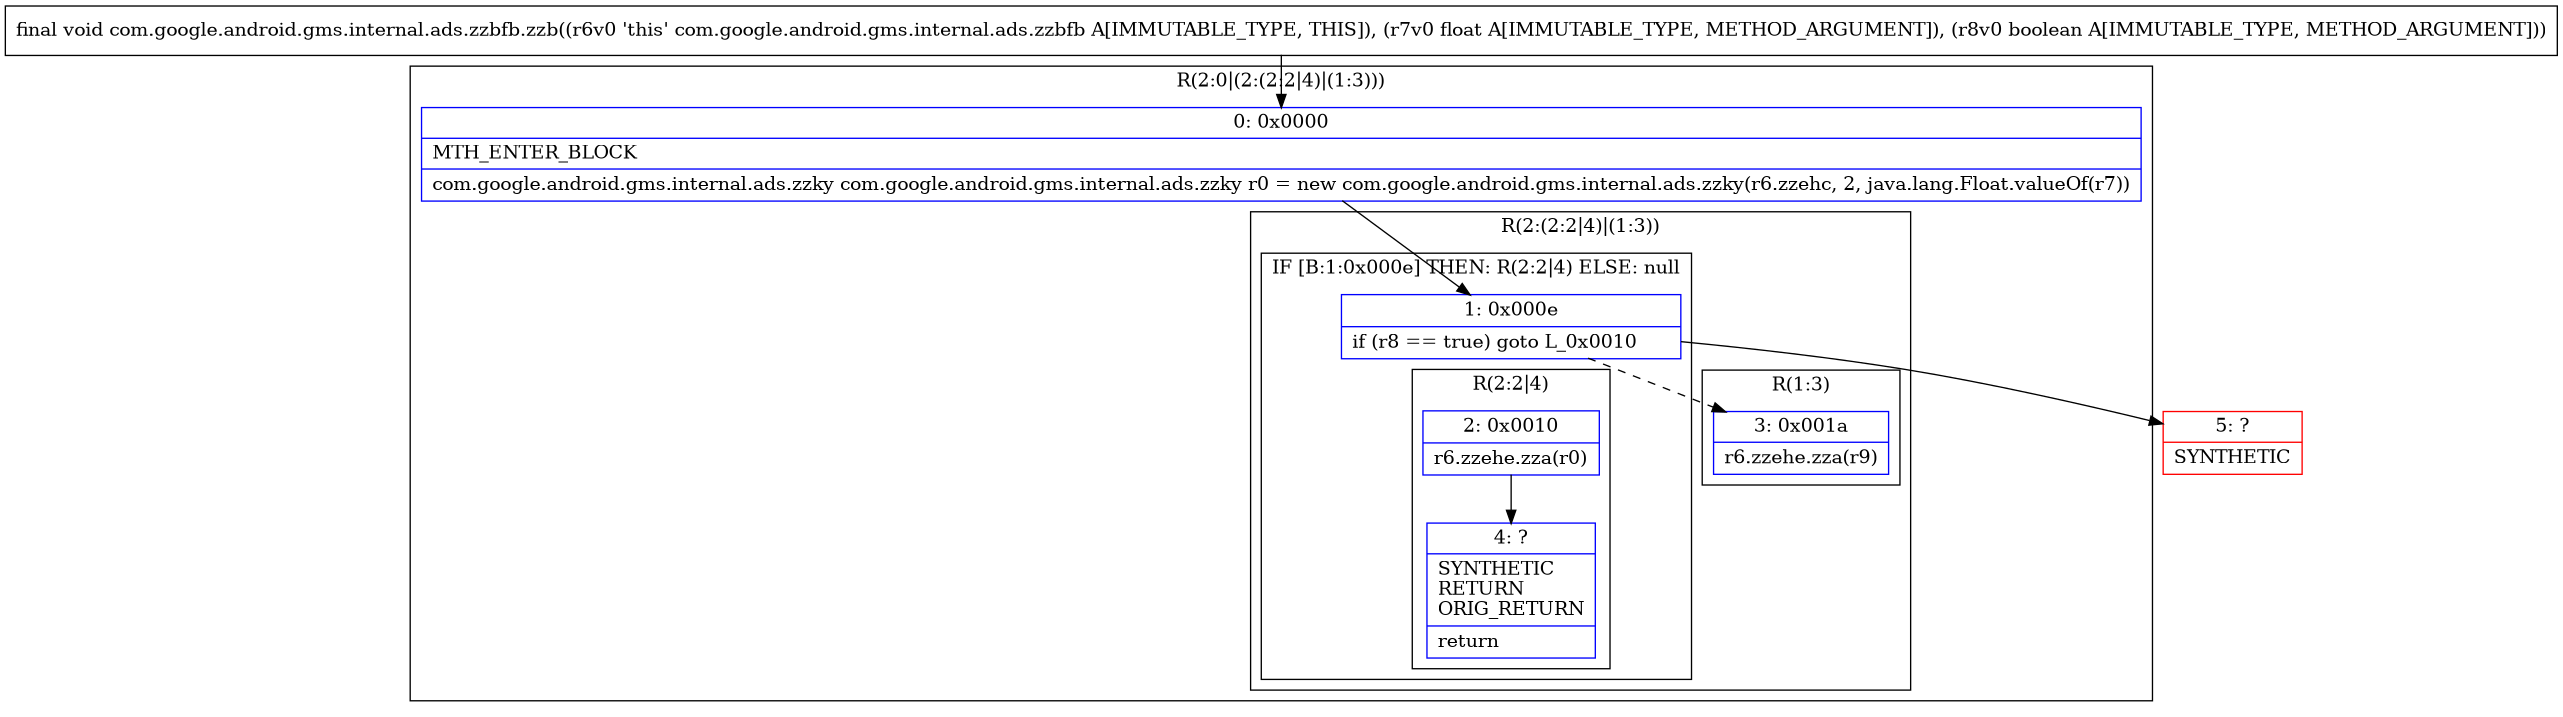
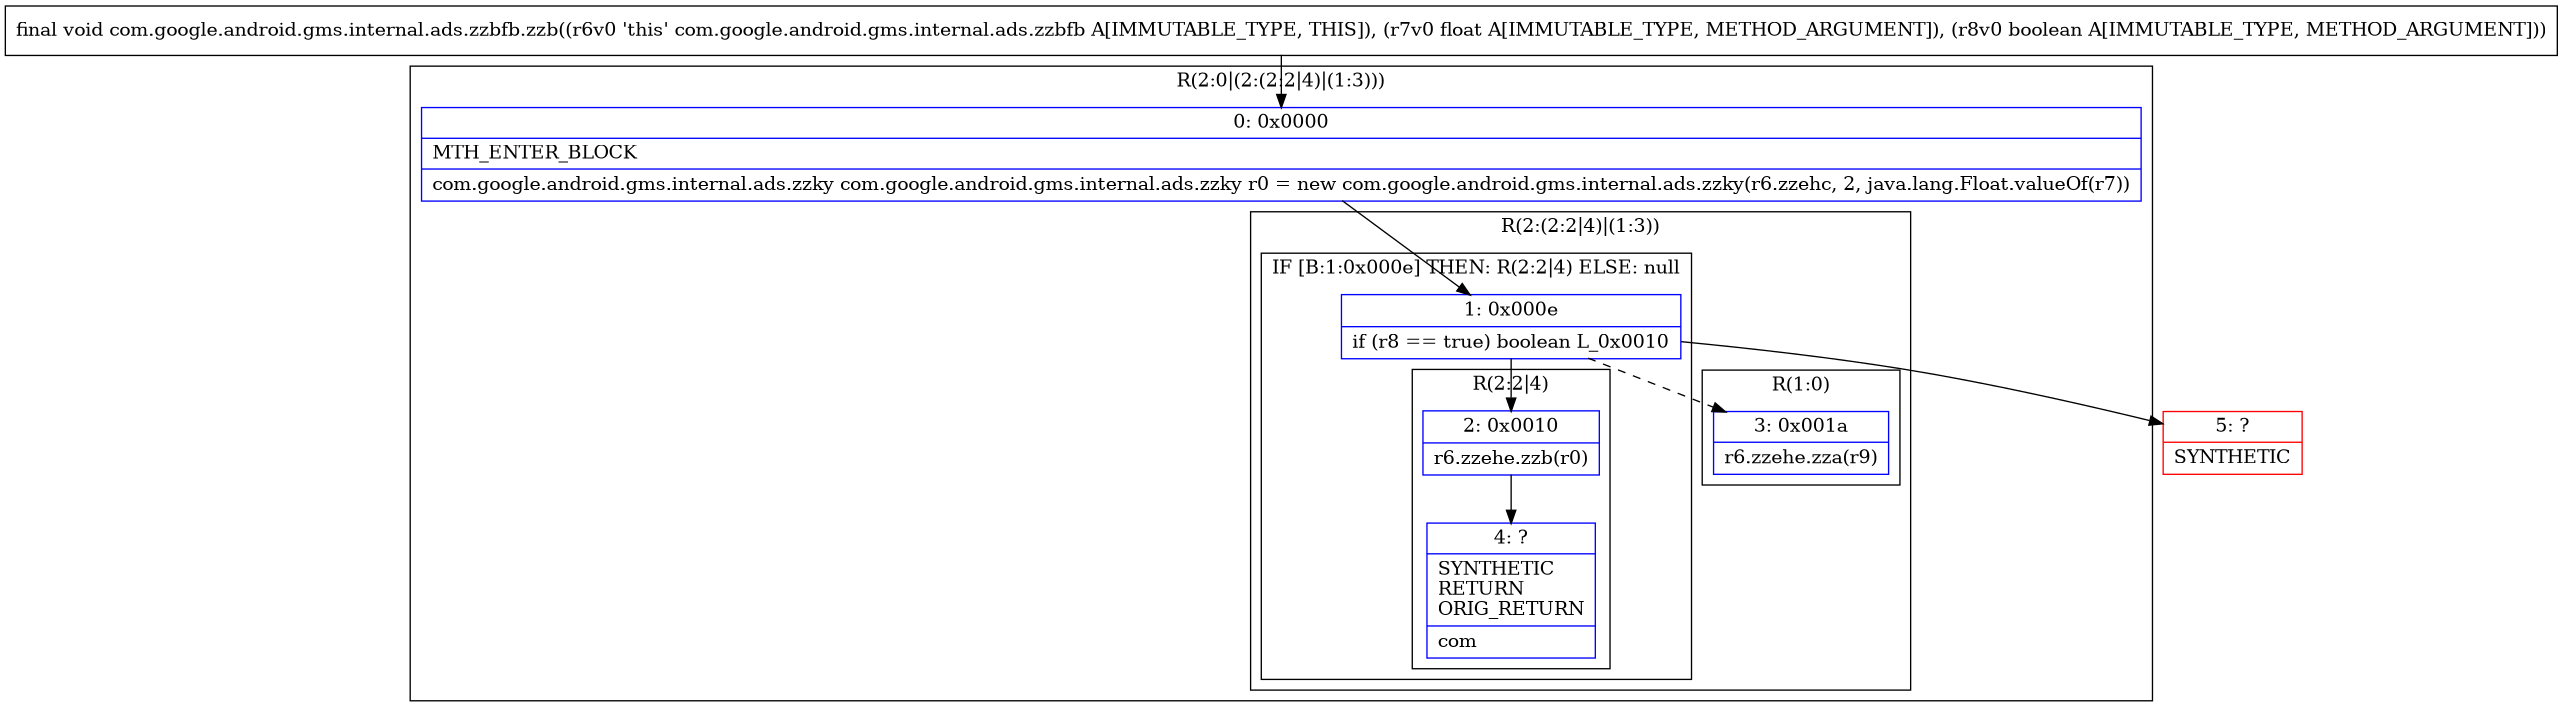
(1495, 342) -> (1511, 342)
none -> (1511, 378)
(1801, 385) -> (1801, 385)
(1510, 458) -> (1511, 458)
(1468, 641) -> (1458, 641)
